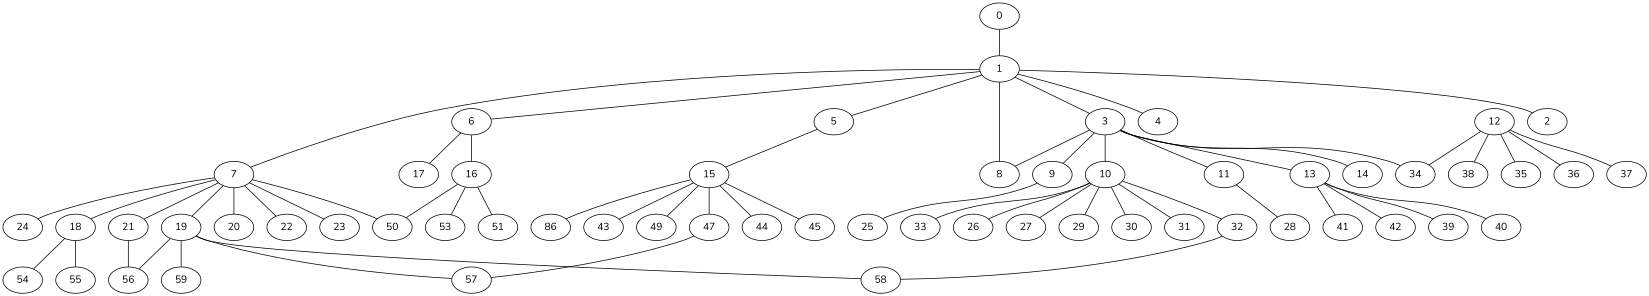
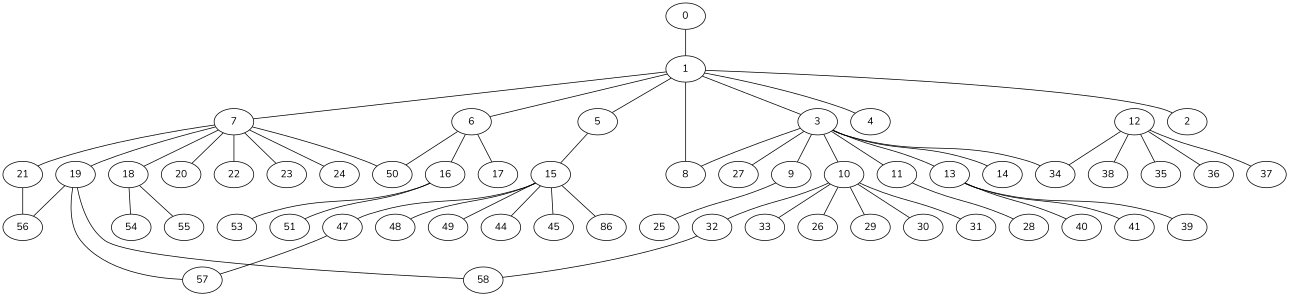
(432, 201) -> (432, 148)
(1065, 201) -> (778, 148)
(604, 227) -> (395, 227)
(1396, 227) -> none
(181, 280) -> none
